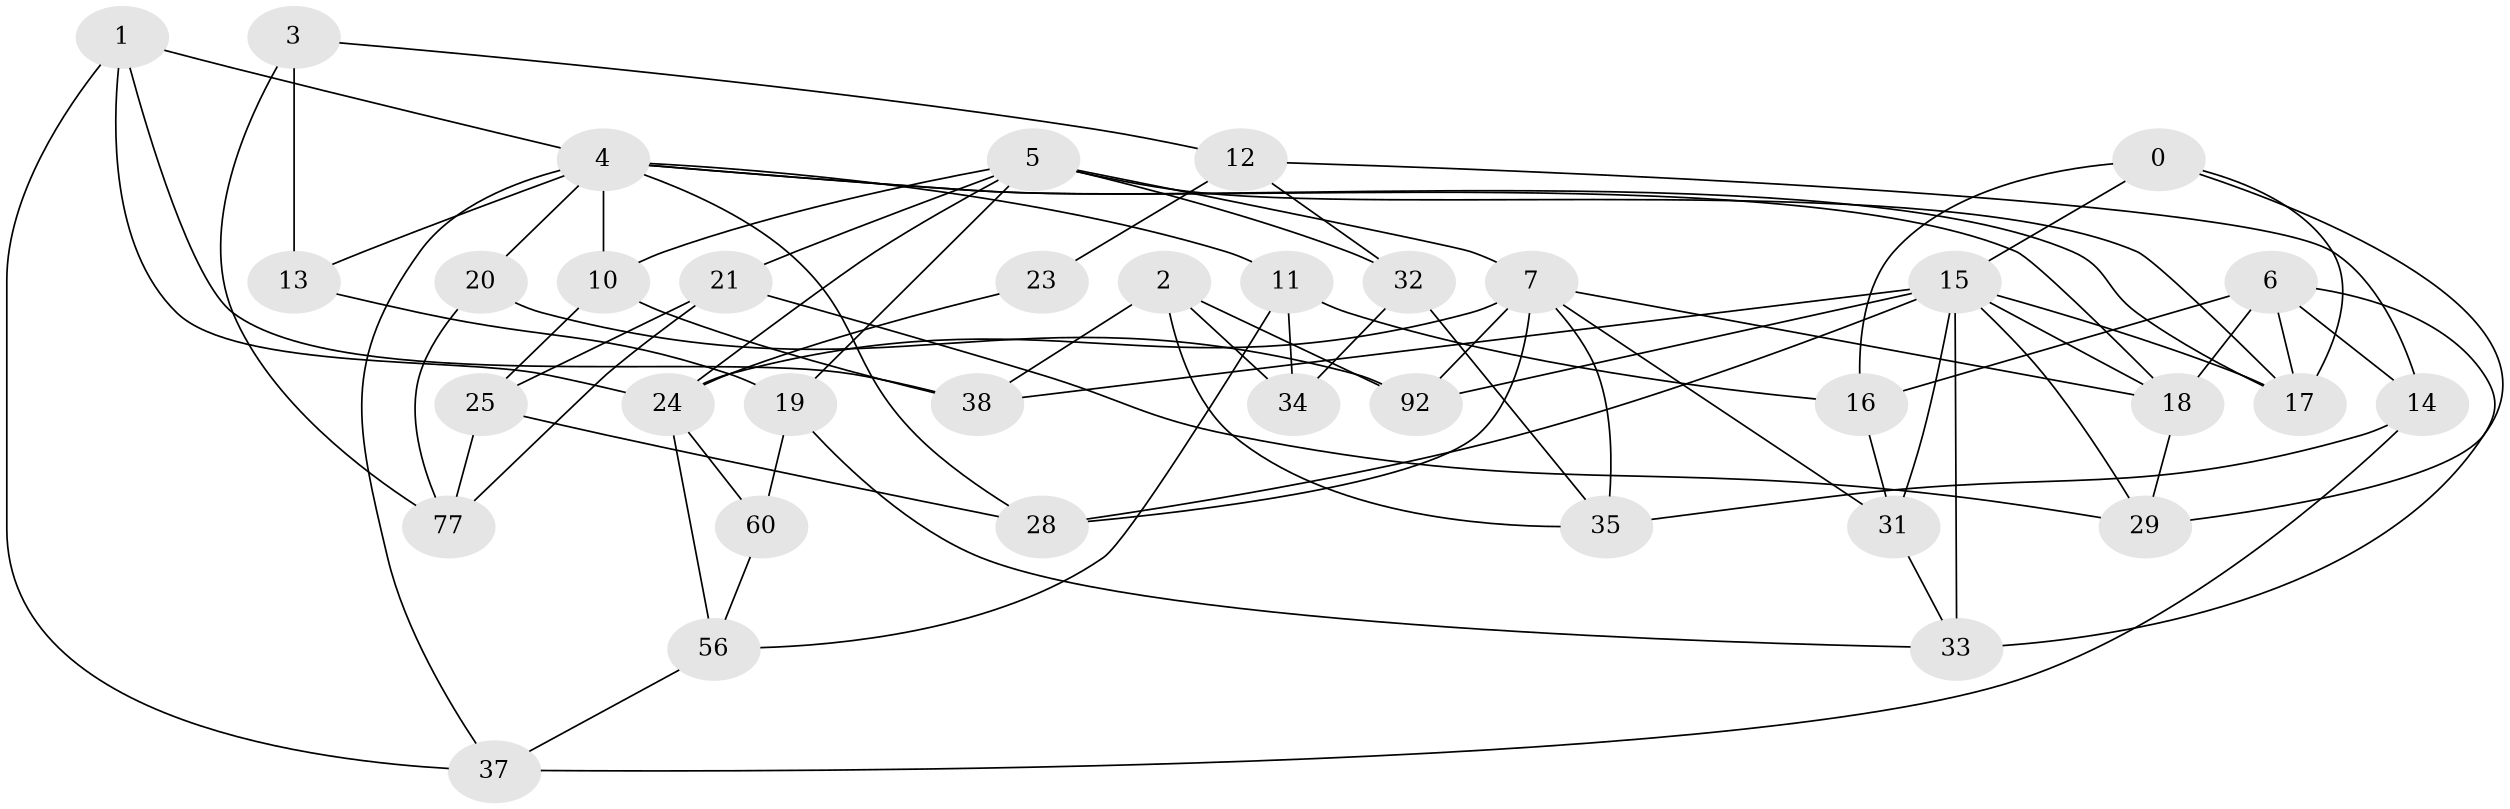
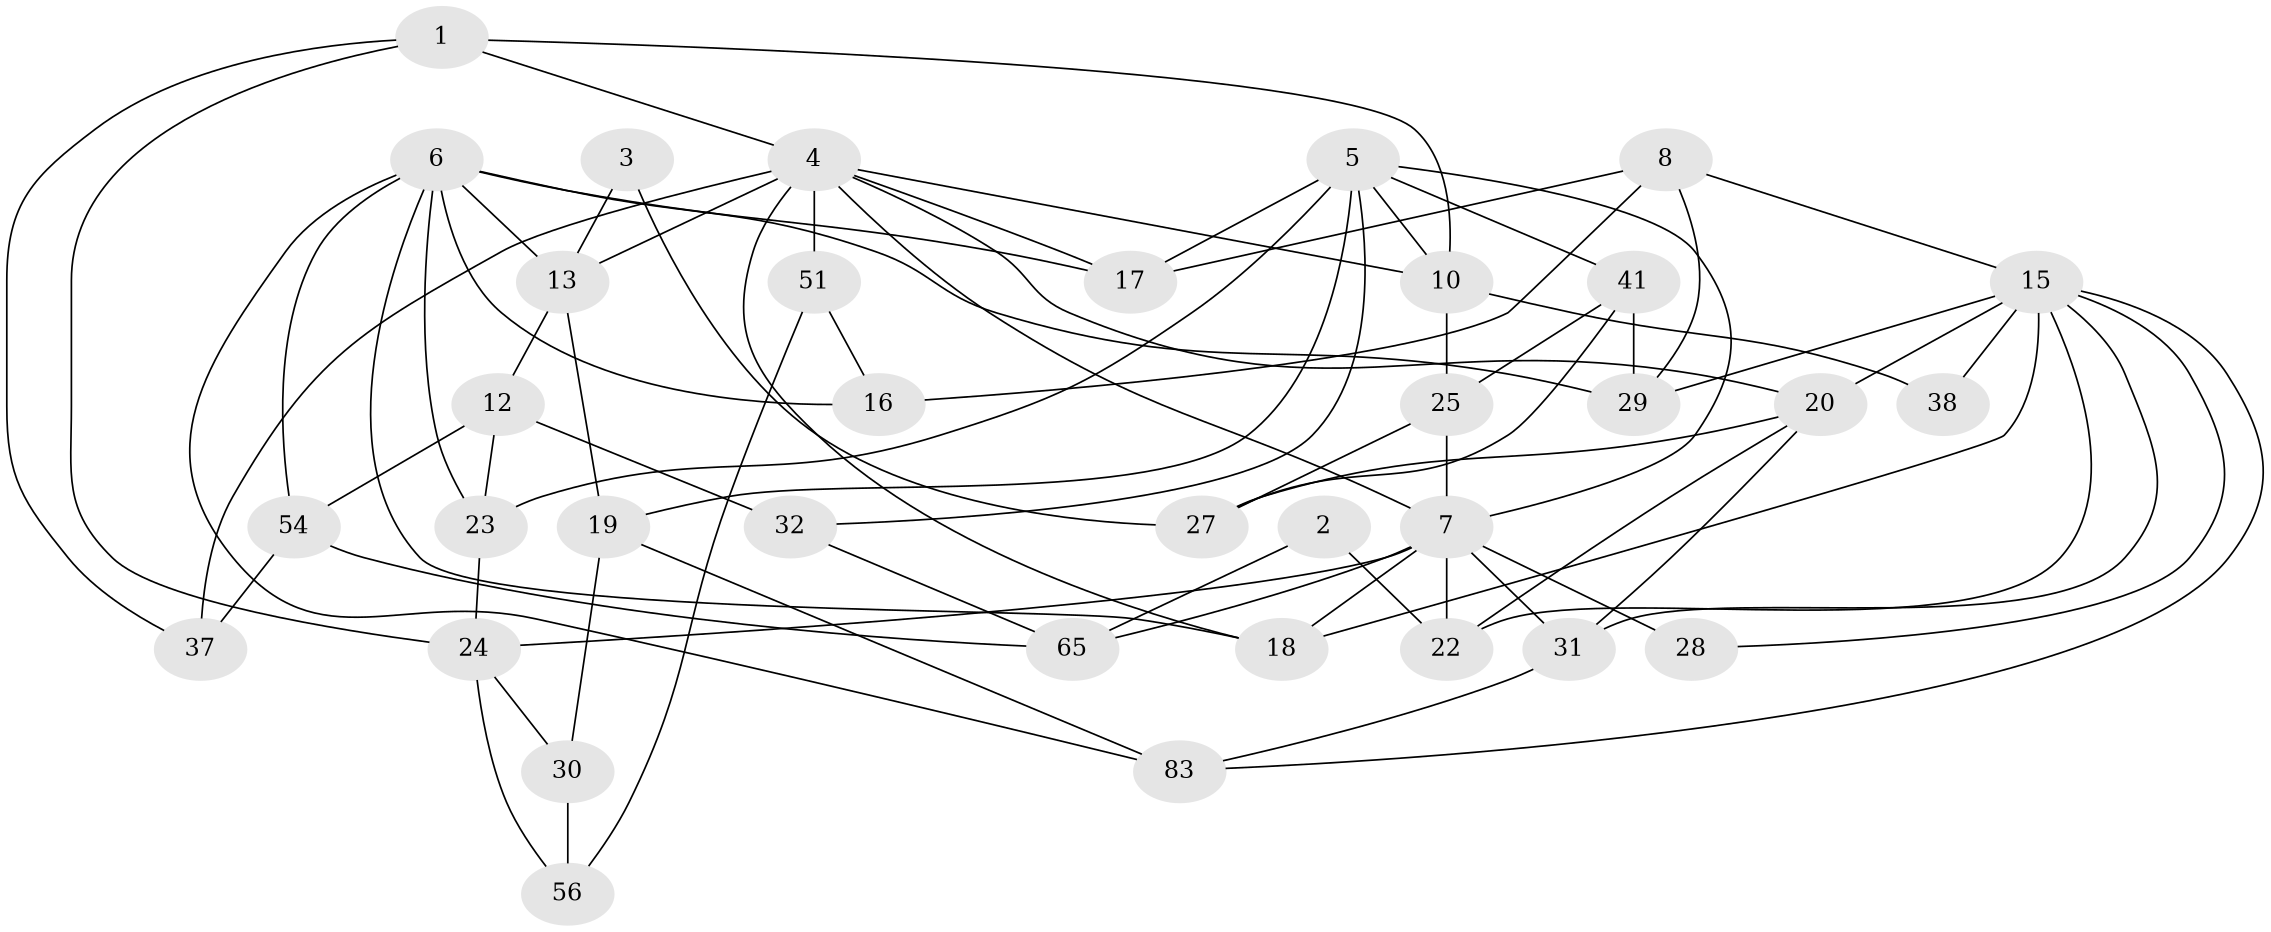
(770, 86) -> (529, 345)
(2159, 160) -> (1666, 160)
none -> (500, 221)
(843, 274) -> (958, 430)
(726, 282) -> (1634, 282)
(1287, 282) -> (814, 282)
(830, 299) -> (1076, 364)
(2132, 336) -> (1929, 343)
(302, 342) -> (1020, 65)
none -> (426, 348)
(1056, 353) -> none
(1294, 405) -> none
(1416, 405) -> (1447, 649)
(2423, 405) -> (294, 527)
(2162, 464) -> (1026, 321)
(1878, 466) -> (1684, 545)
(761, 468) -> (1447, 475)
(449, 527) -> (1202, 527)
(762, 527) -> (568, 772)
(1607, 527) -> (1073, 649)
(1957, 649) -> (1180, 772)
(604, 711) -> none
